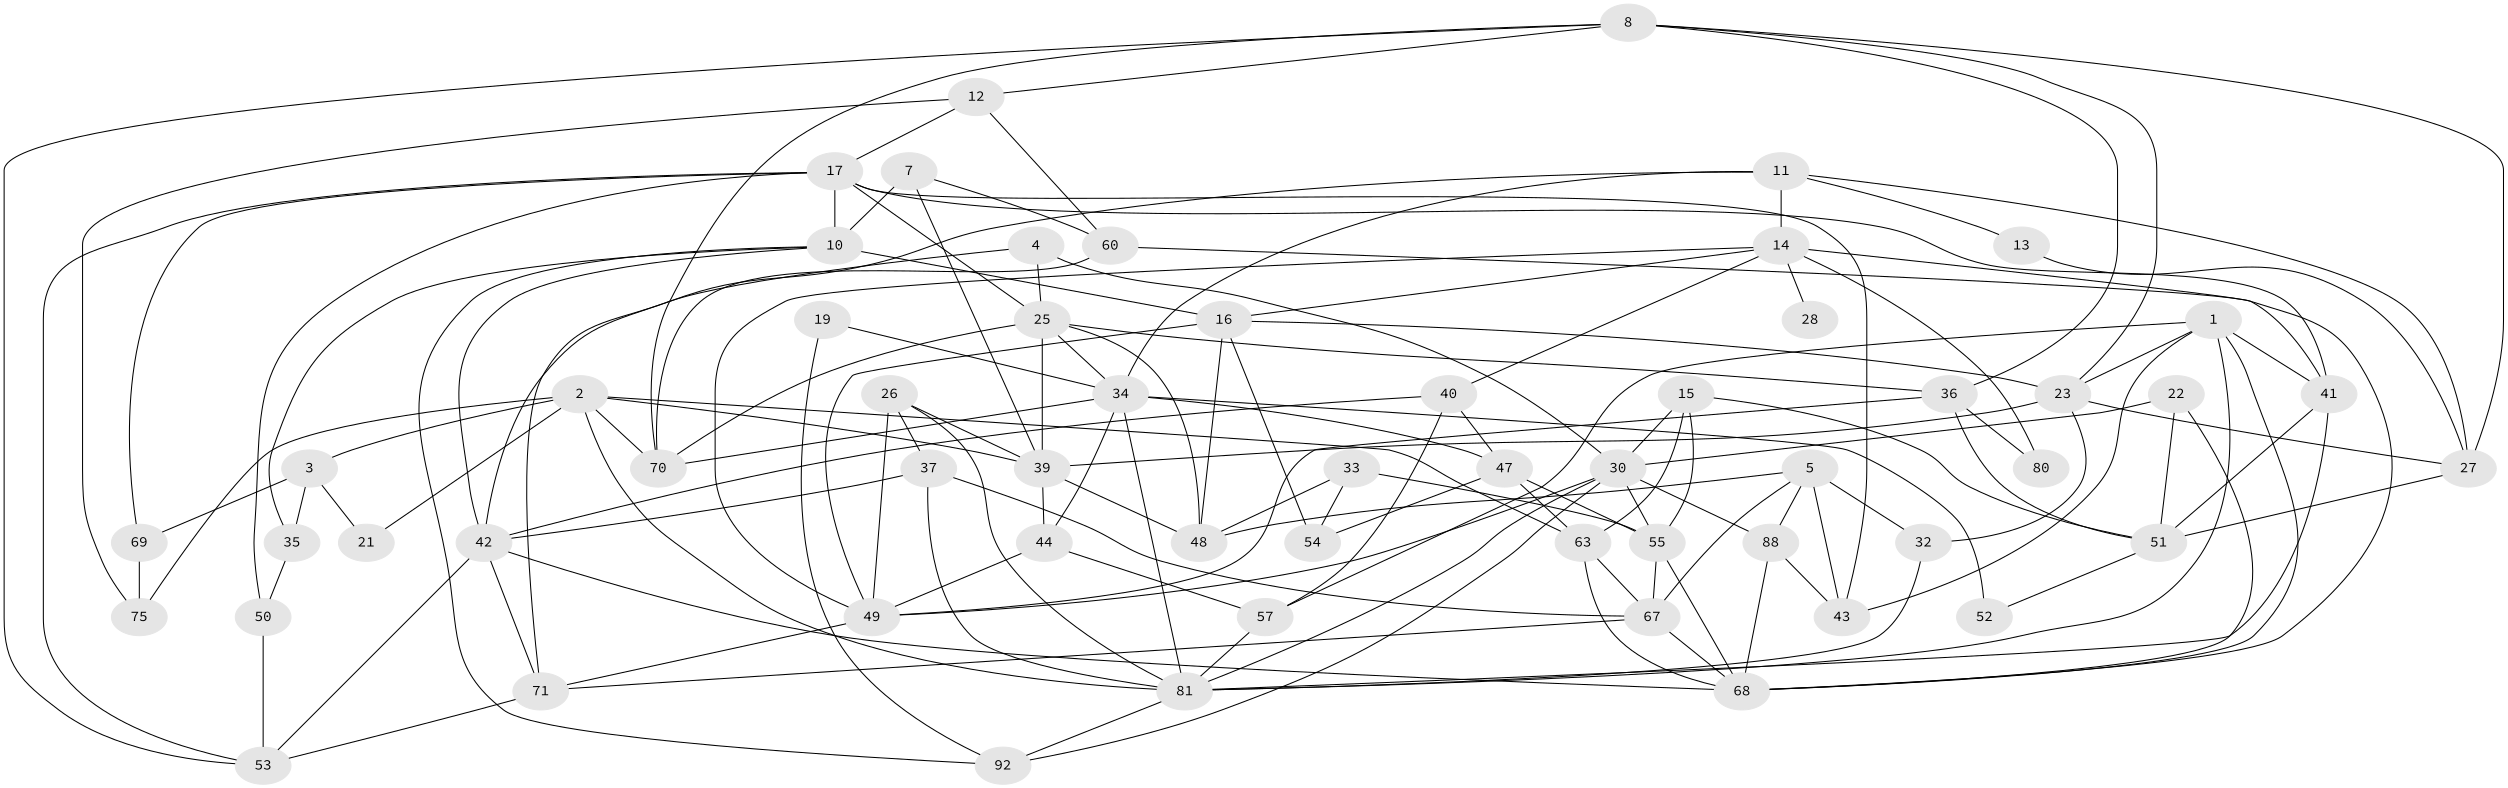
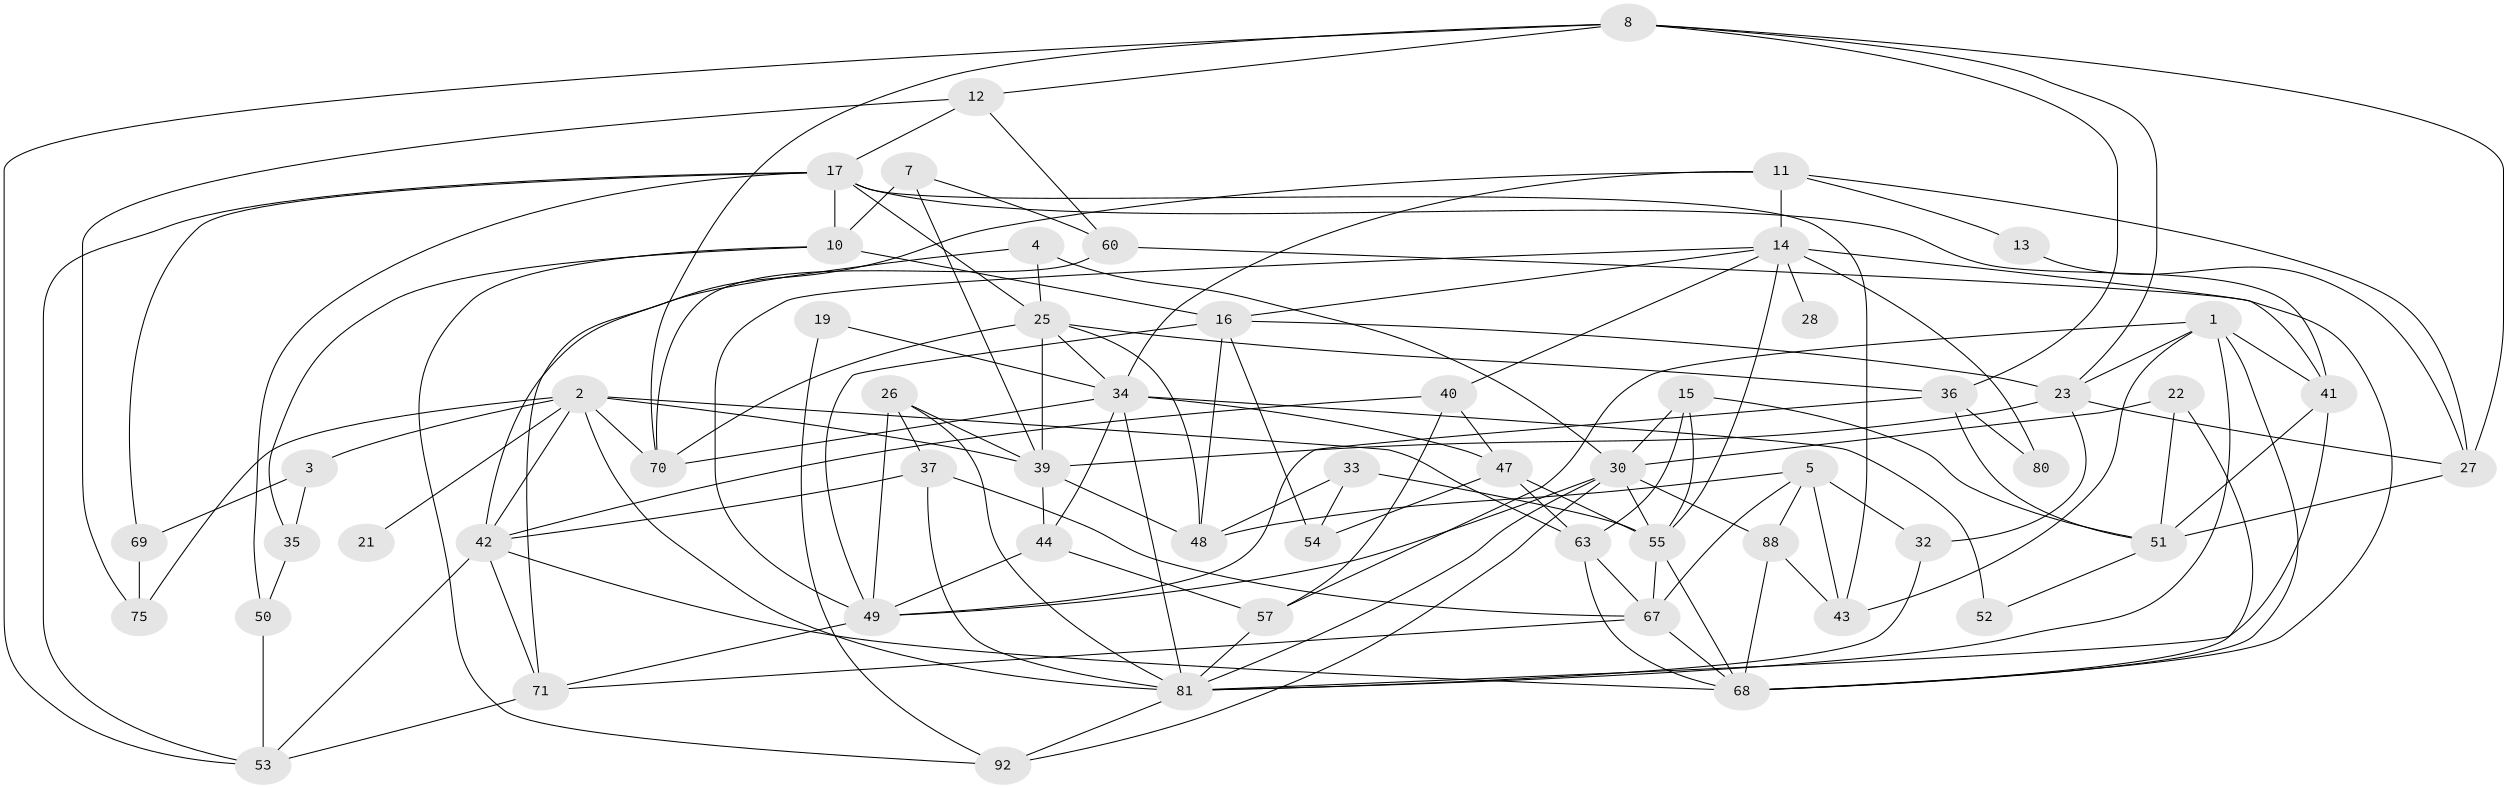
(537, 288) -> (534, 466)
none -> (1746, 389)
(338, 506) -> none
